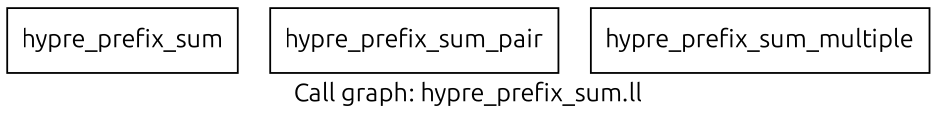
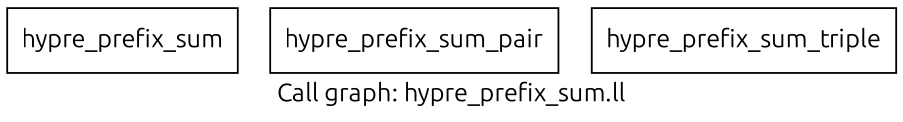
none -> (744, 41)
(760, 41) -> none
